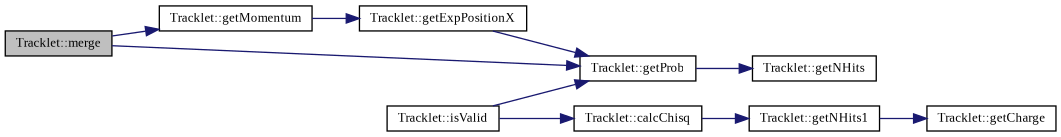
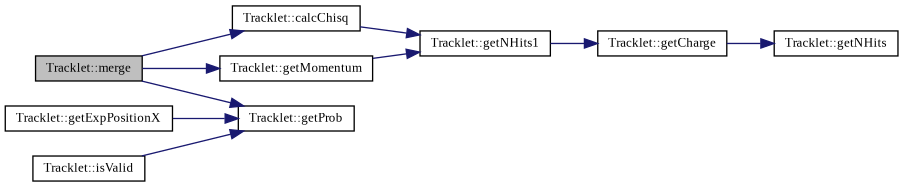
(329, 18) -> (390, 56)
(718, 68) -> (744, 43)
(530, 118) -> (186, 45)
